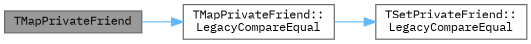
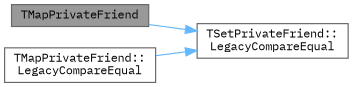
(157, 22) -> (167, 27)
